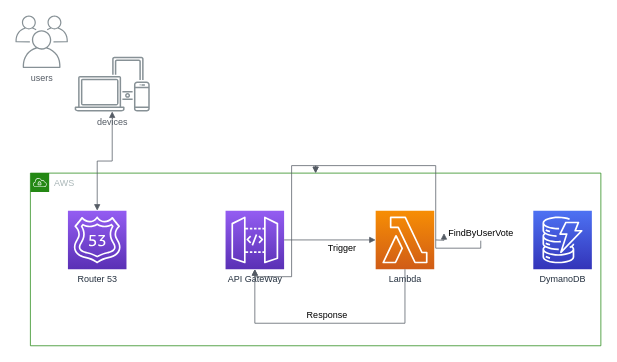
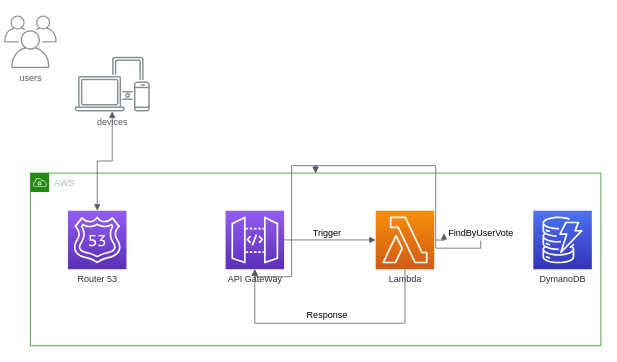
(42, 42) -> (30, 42)
(342, 248) -> (327, 233)
